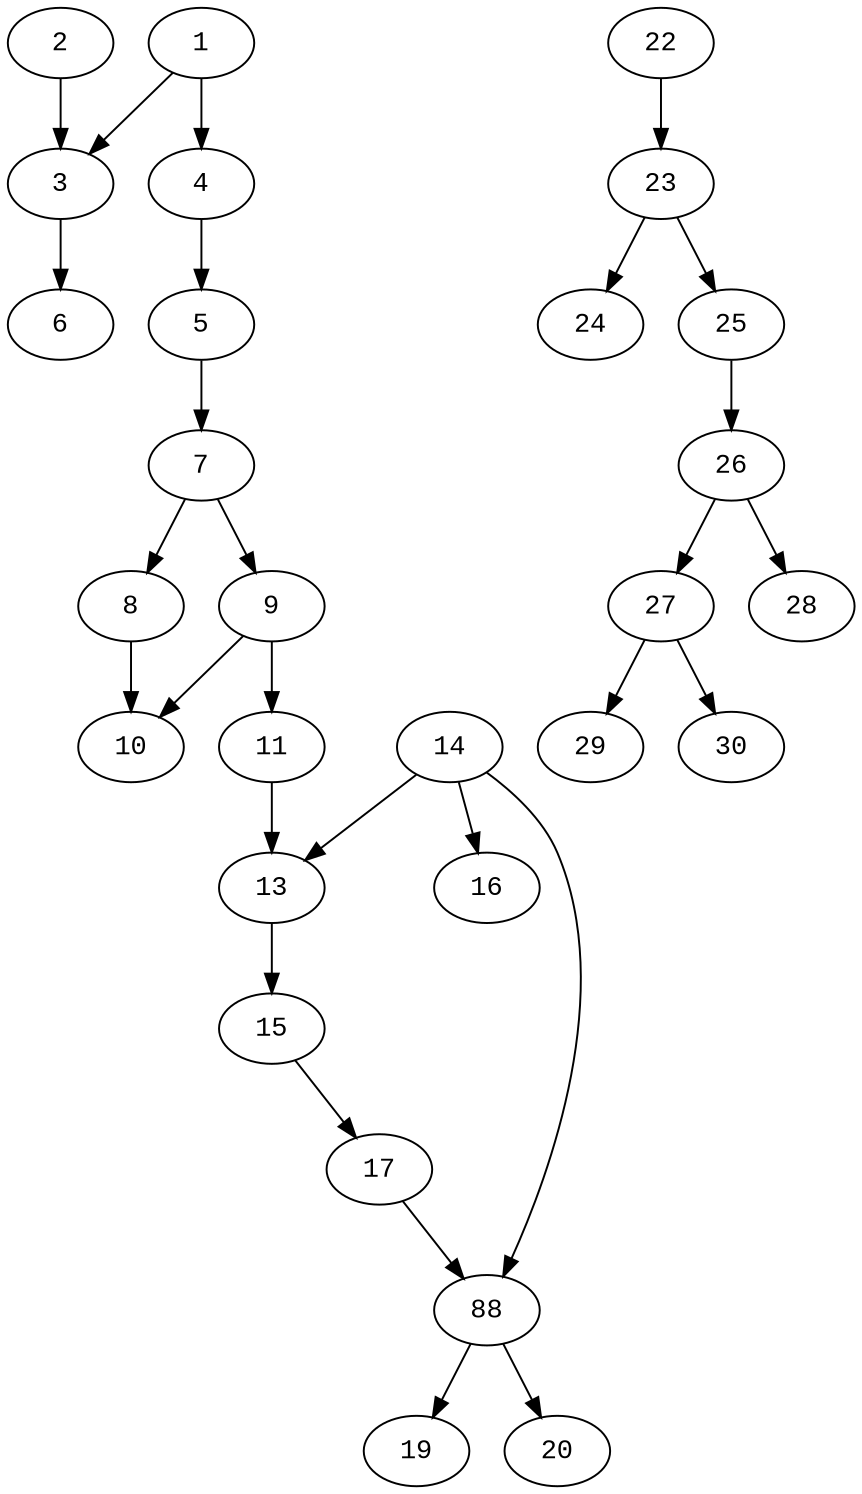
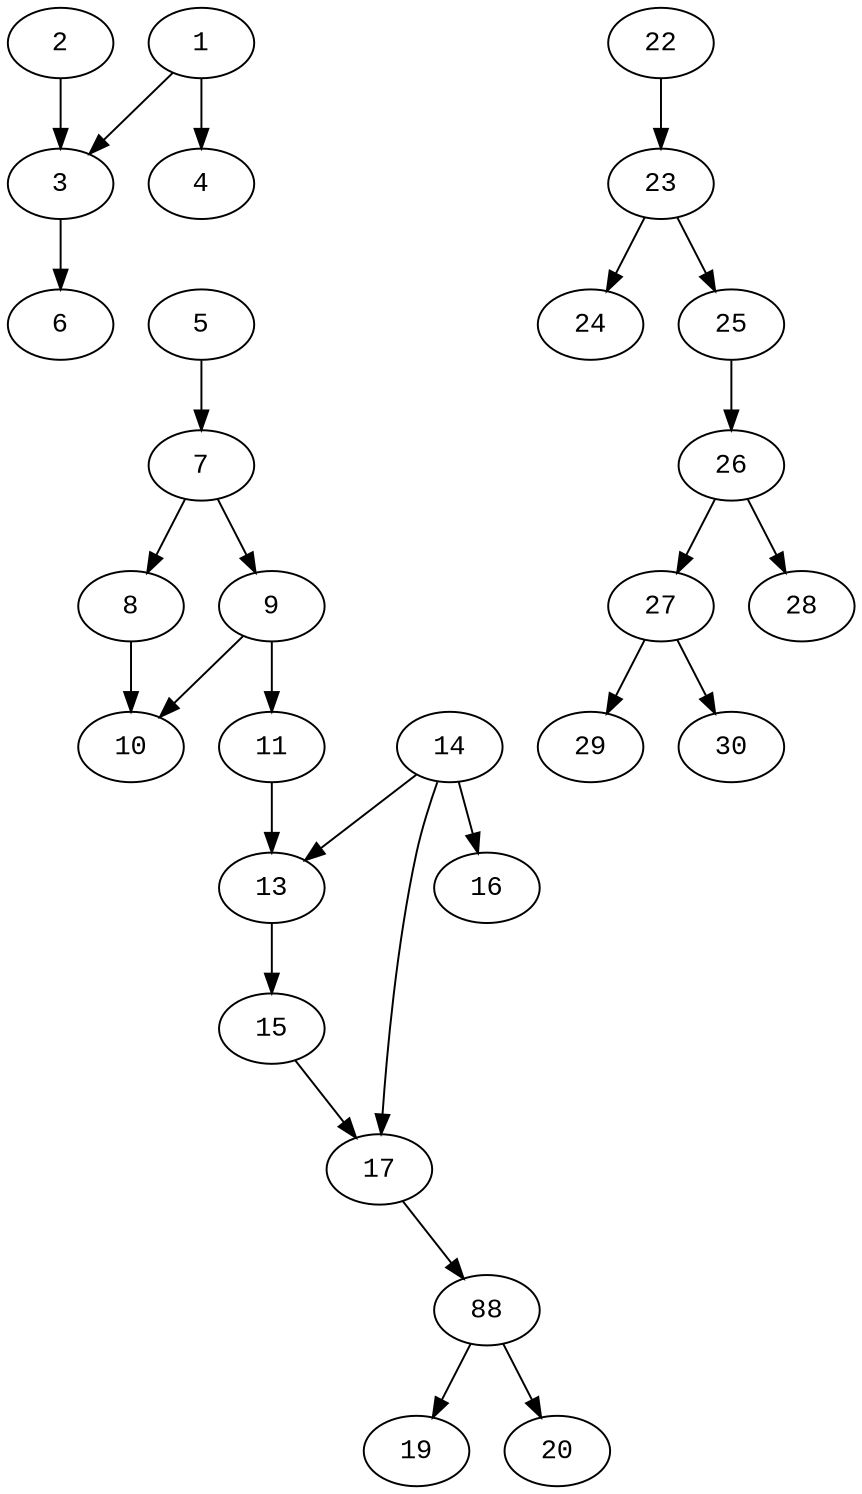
(201, 245) -> none
(579, 1005) -> (400, 947)
